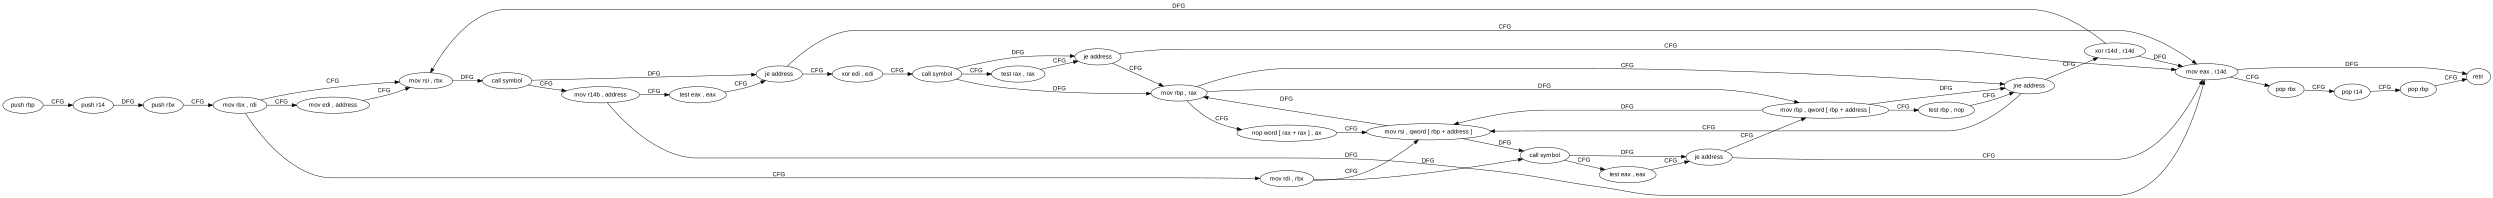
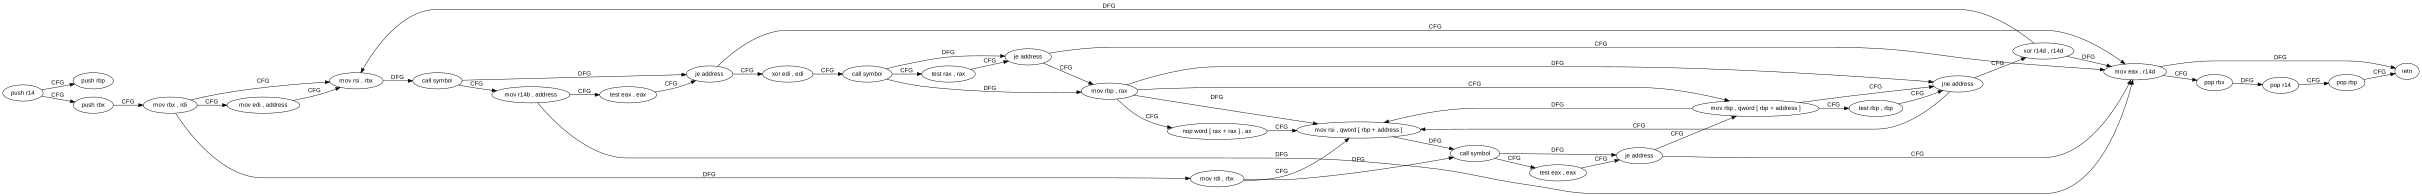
(1628, 66) -> (1558, 63)
(1545, 86) -> (1475, 84)
(2319, 87) -> (2248, 81)
(1946, 88) -> (1876, 87)
(128, 102) -> (58, 95)
(56, 105) -> (56, 87)
(1946, 110) -> (1876, 108)
(1298, 112) -> (1223, 109)
(779, 174) -> (710, 174)
